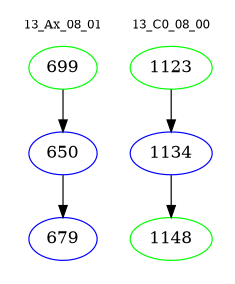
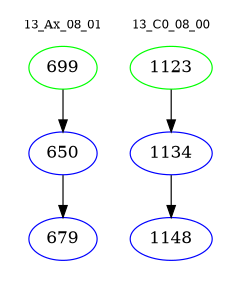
(171, 239) -> (171, 239)
